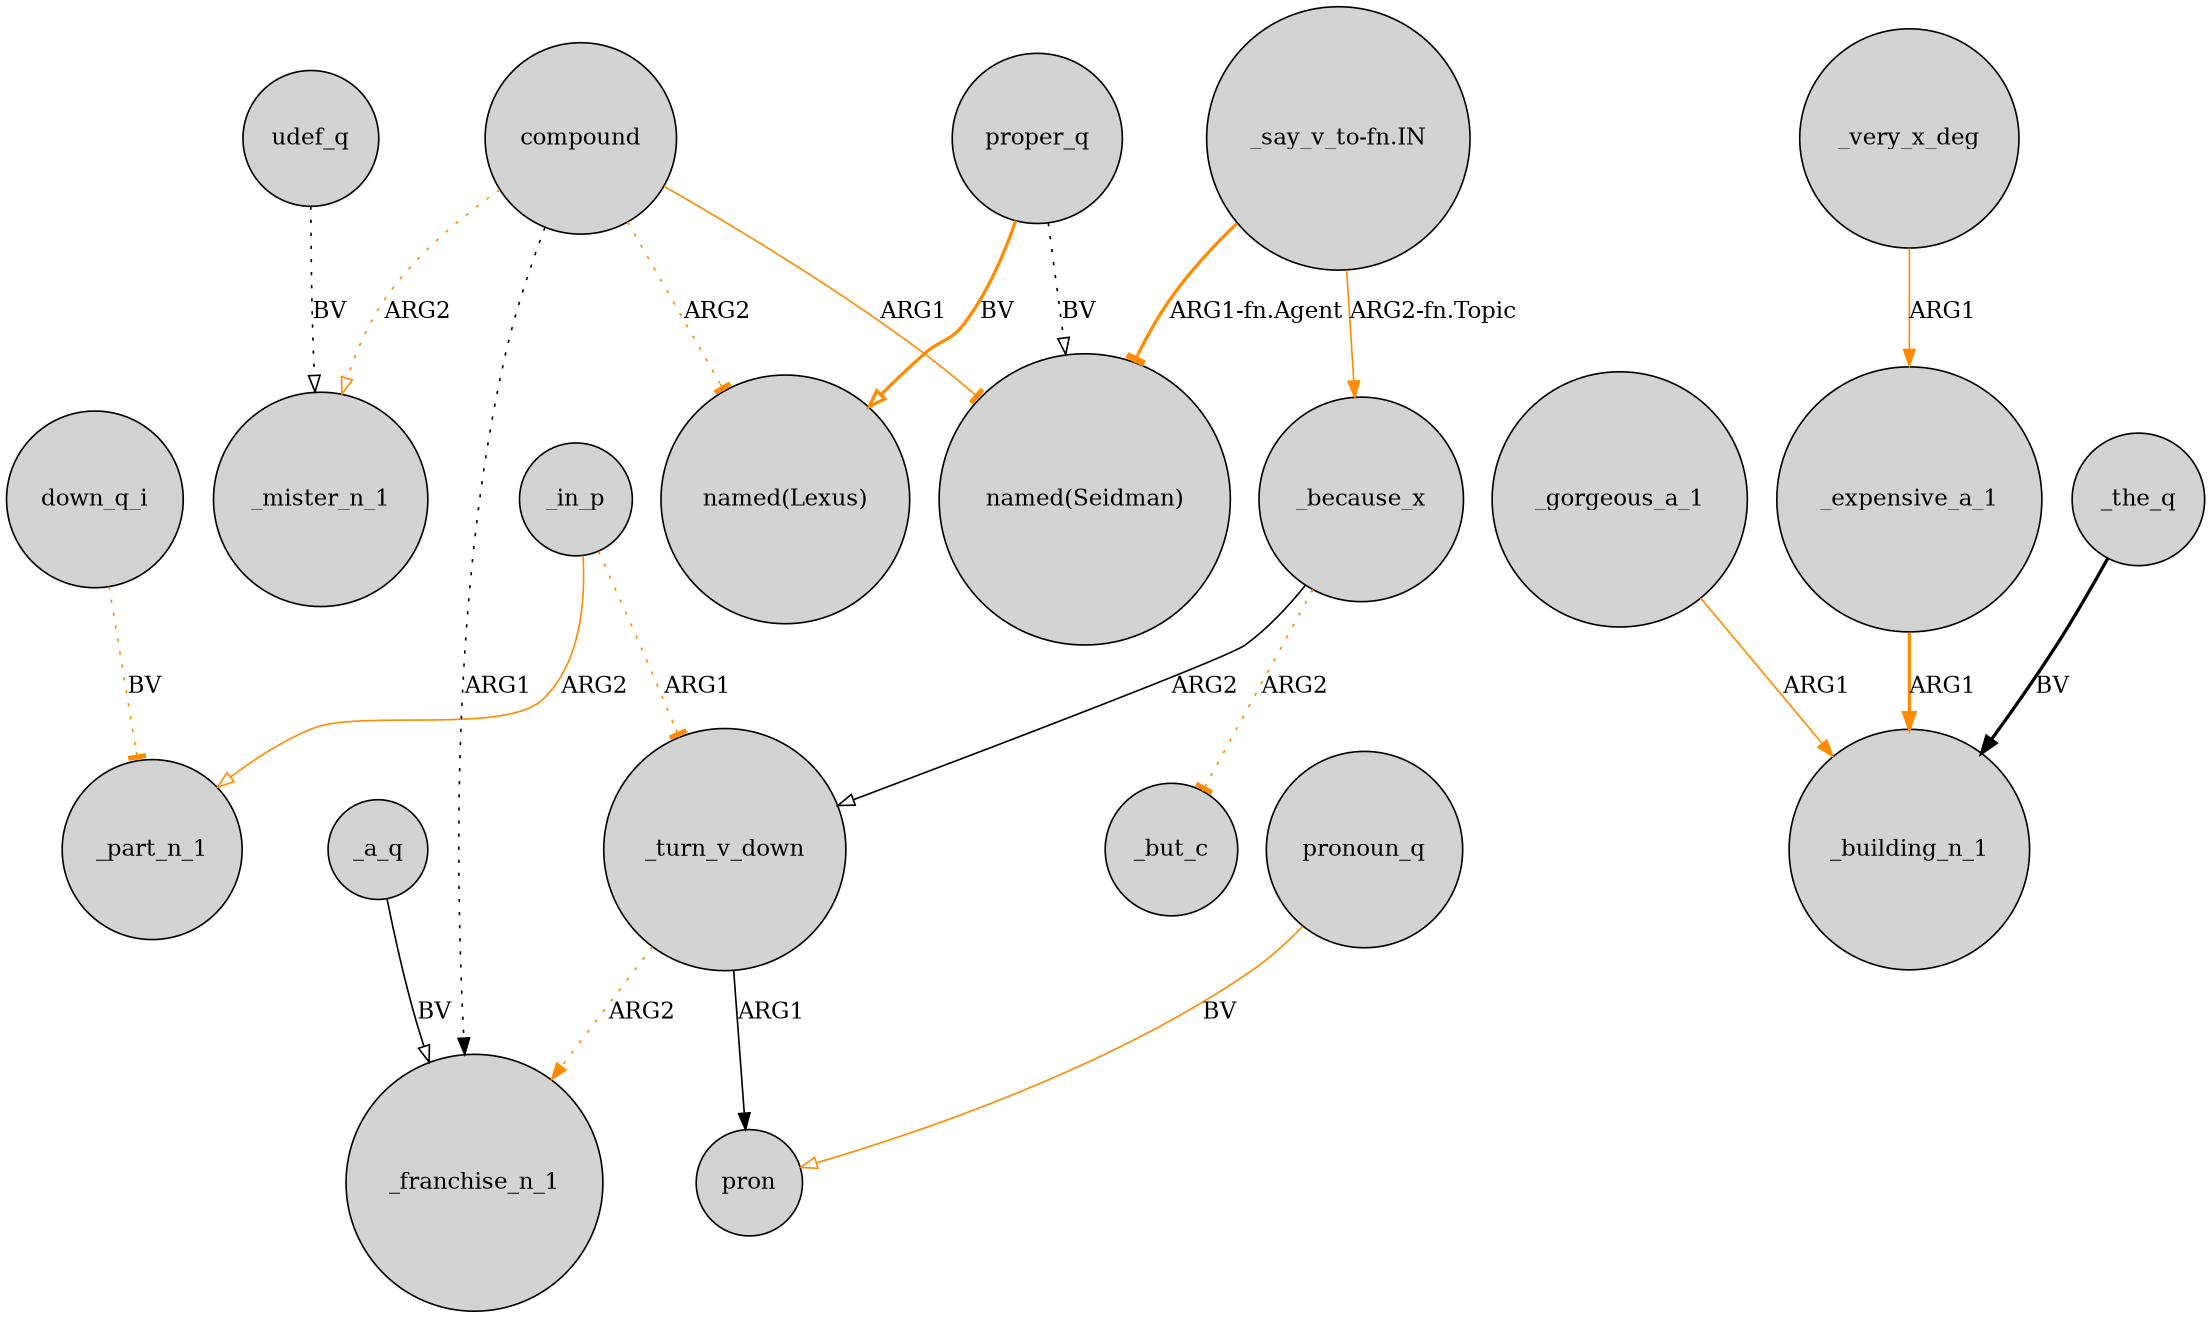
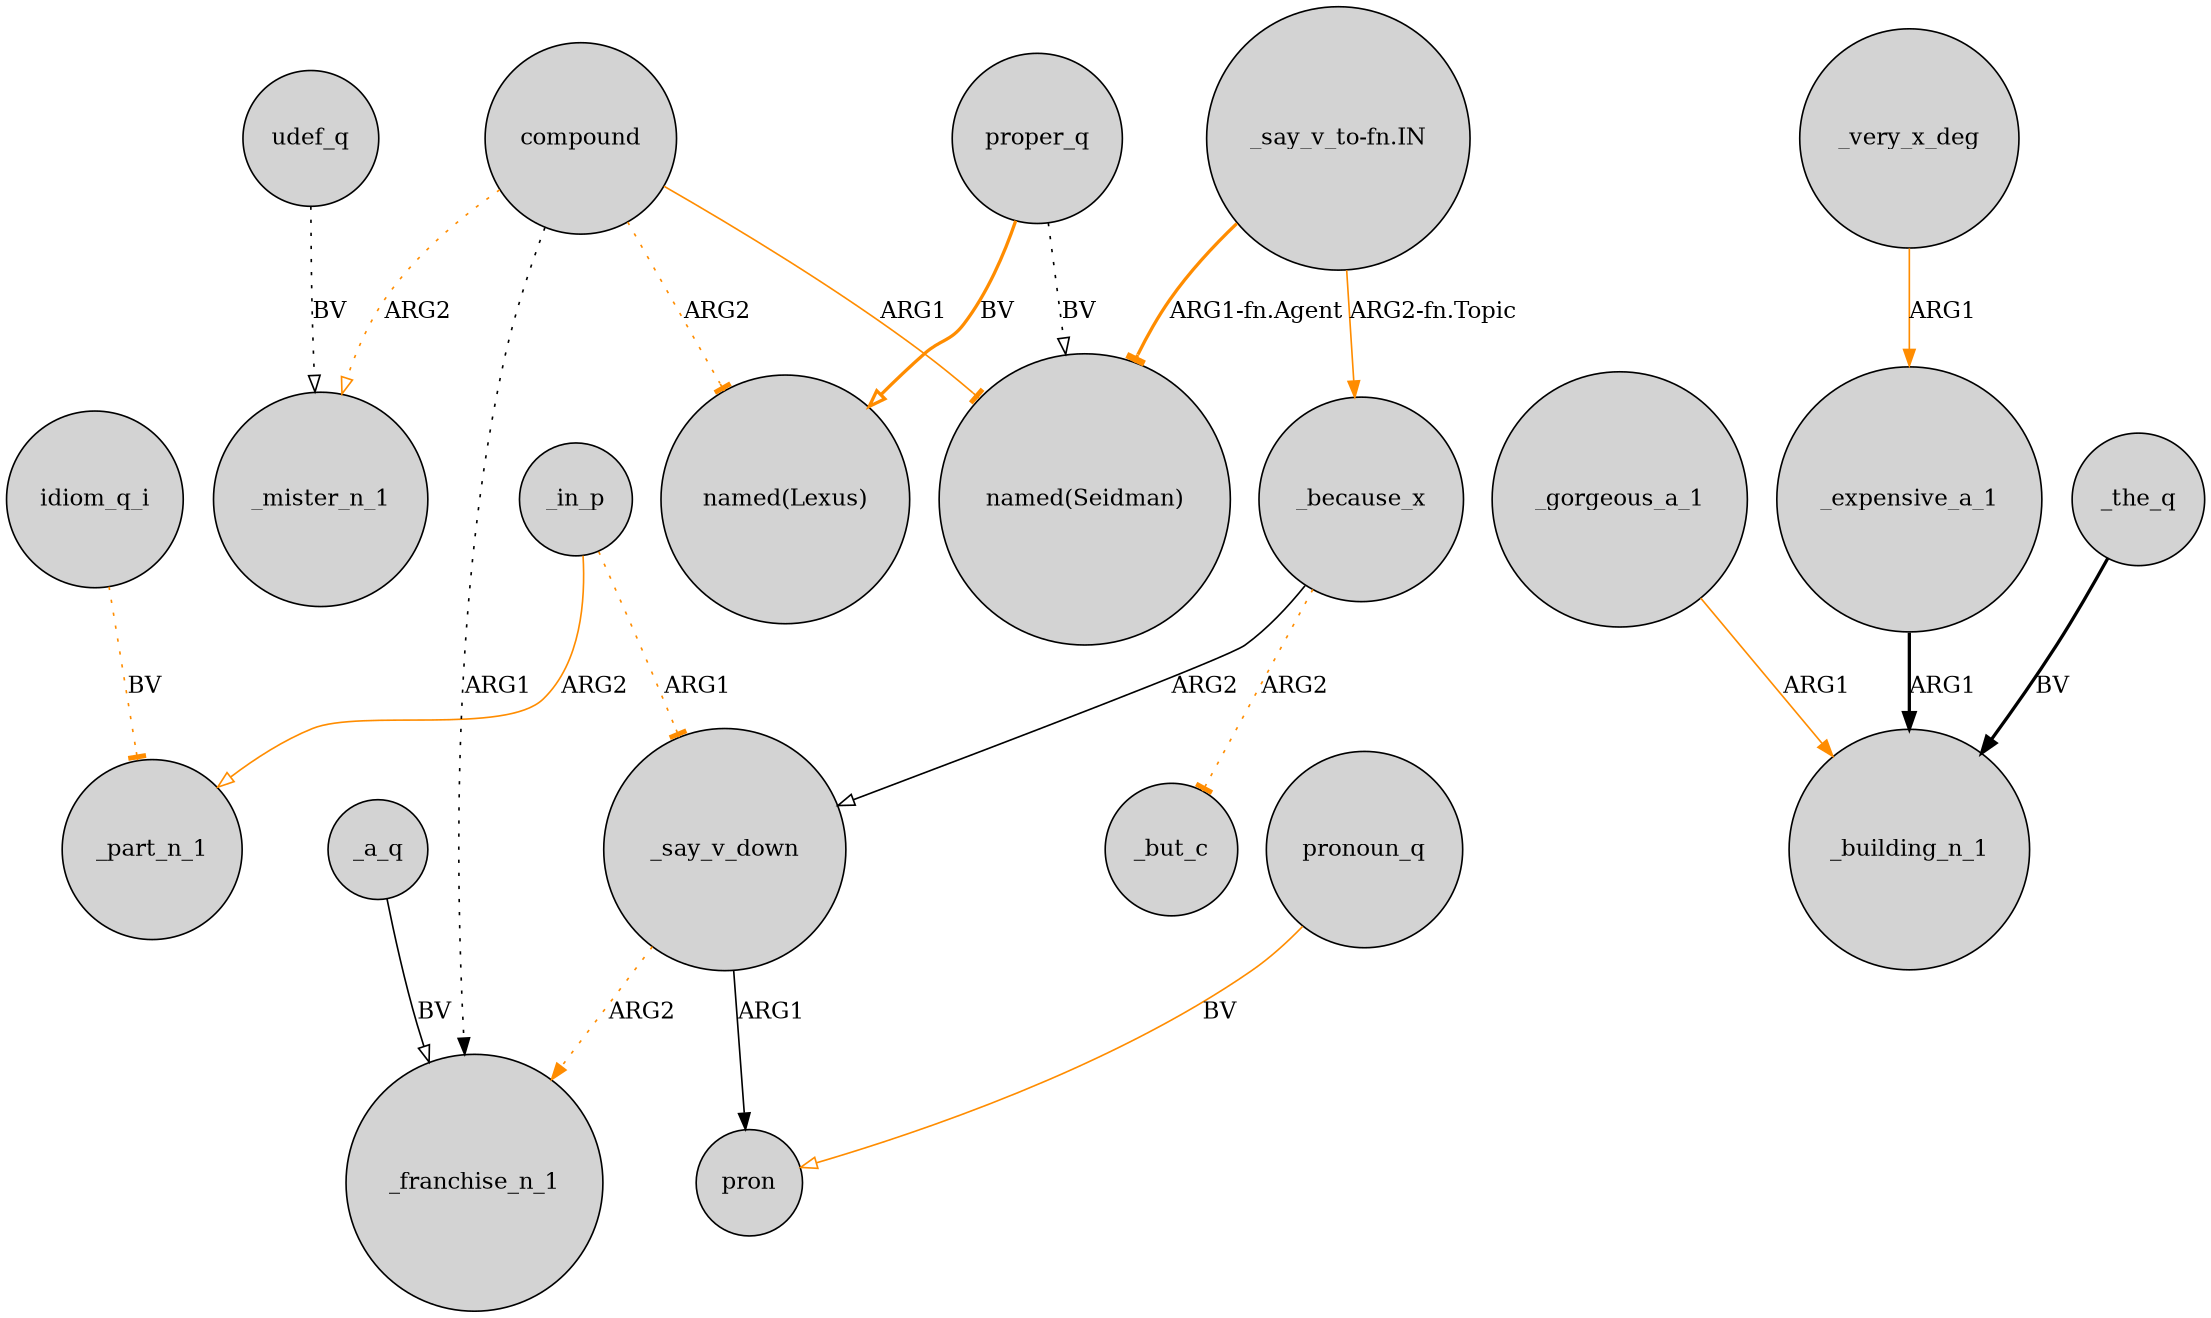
(95, 499) -> (95, 499)
(1909, 672) -> (1909, 672)
(725, 850) -> (725, 850)
